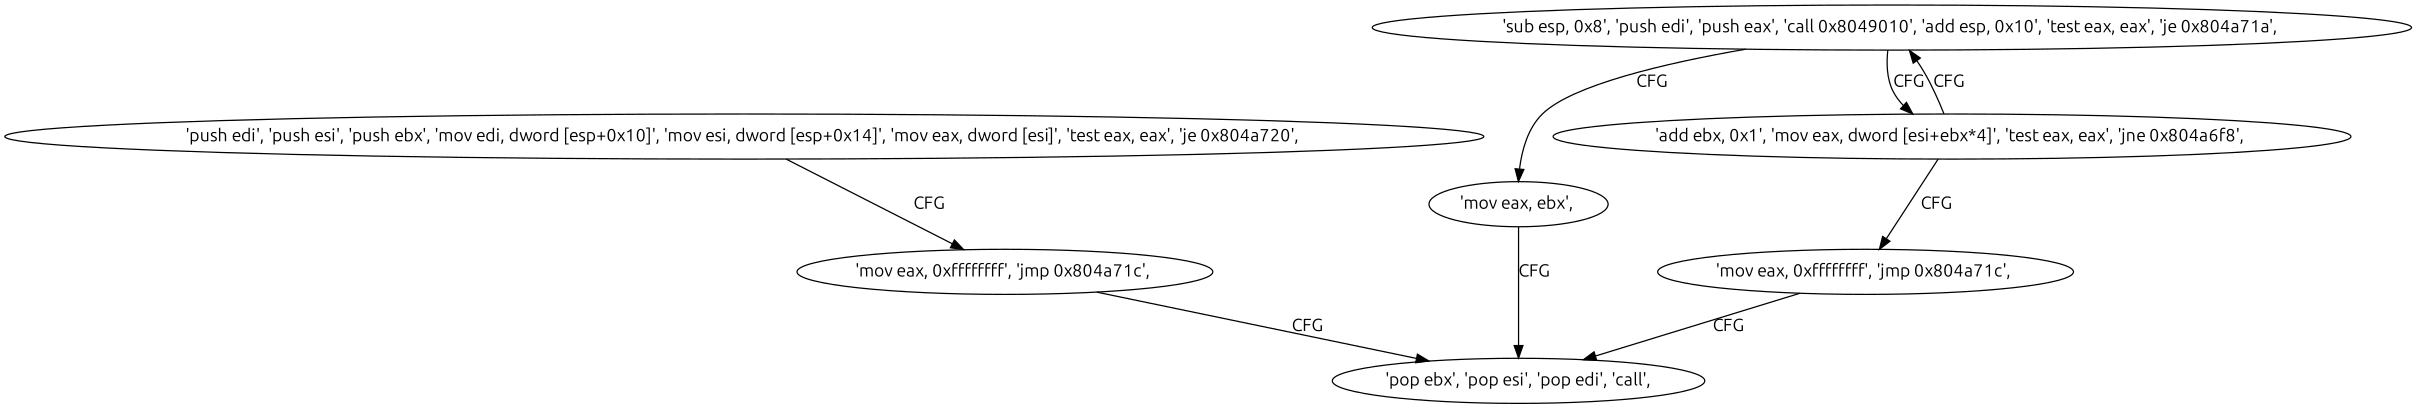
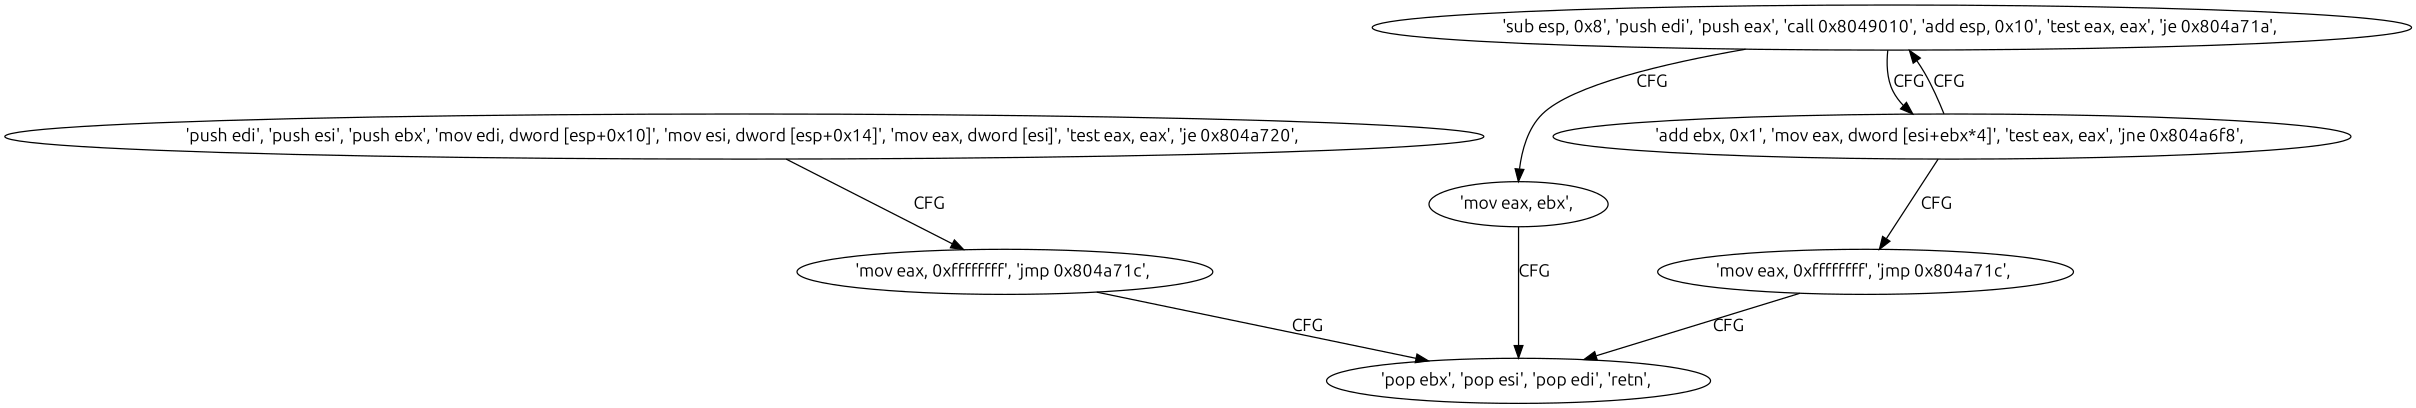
(1518, 381) -> (1518, 381)
